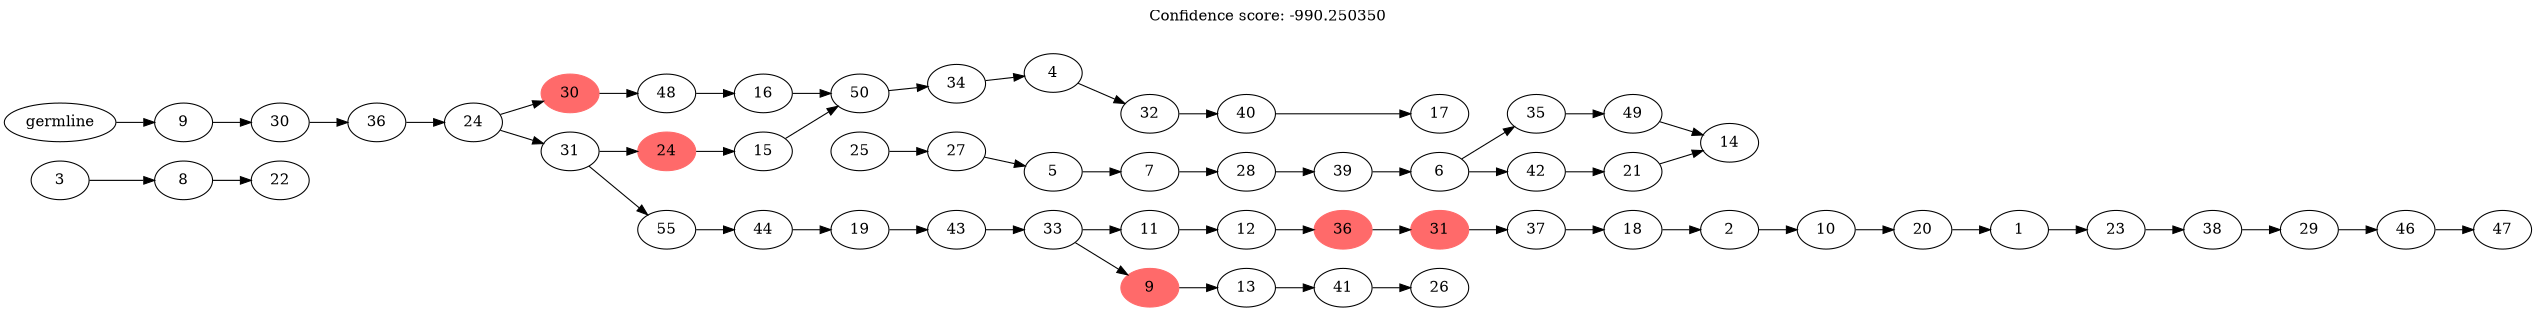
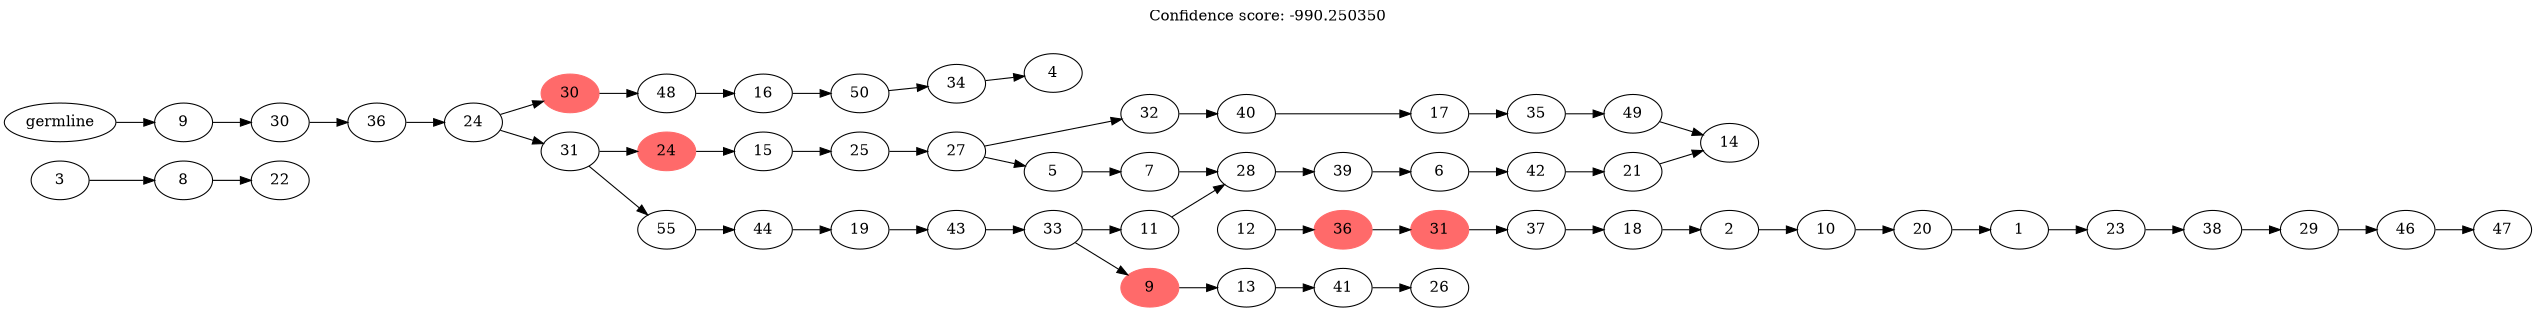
(1097, 91) -> (1048, 134)
(807, 125) -> (806, 151)
(1483, 146) -> (1483, 114)
(1193, 230) -> (1193, 204)
